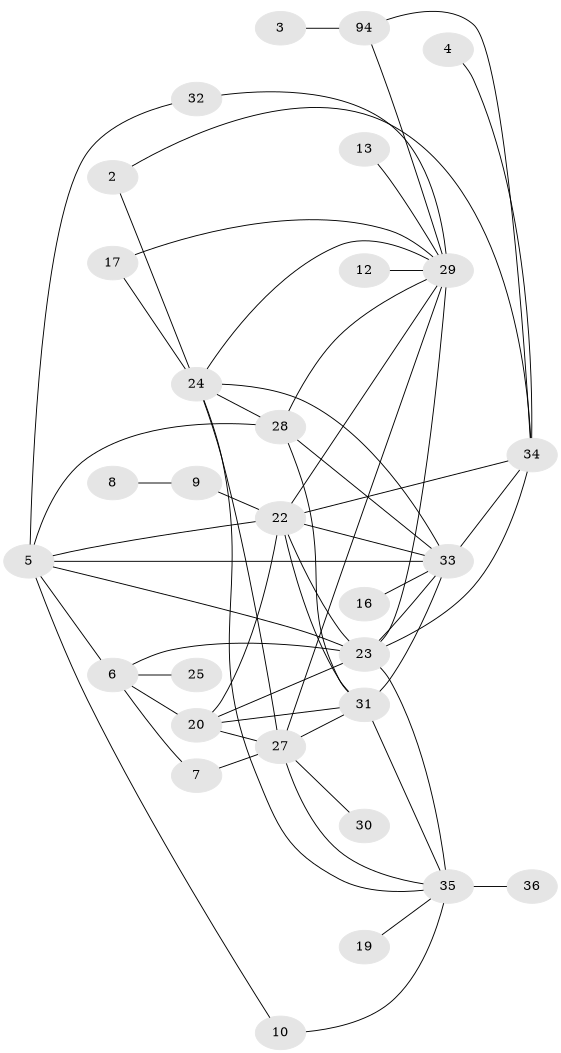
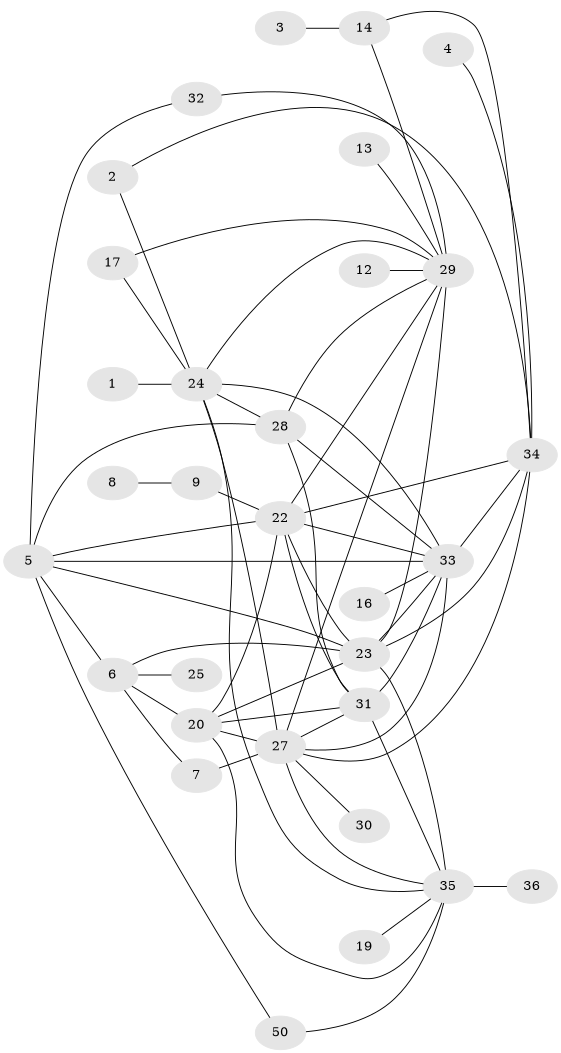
(364, 28) -> (364, 28)
none -> (113, 384)
none -> (471, 668)
none -> (414, 700)
none -> (273, 939)
(281, 1033) -> (281, 1033)
